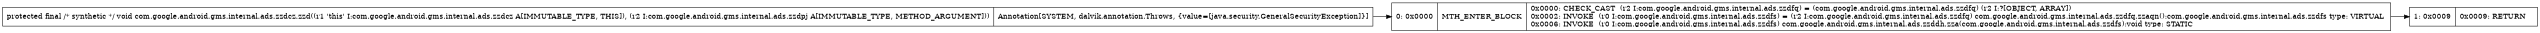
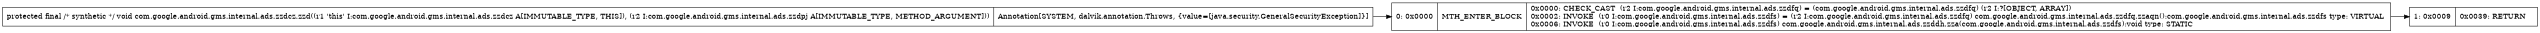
(2496, 16) -> (2496, 16)
